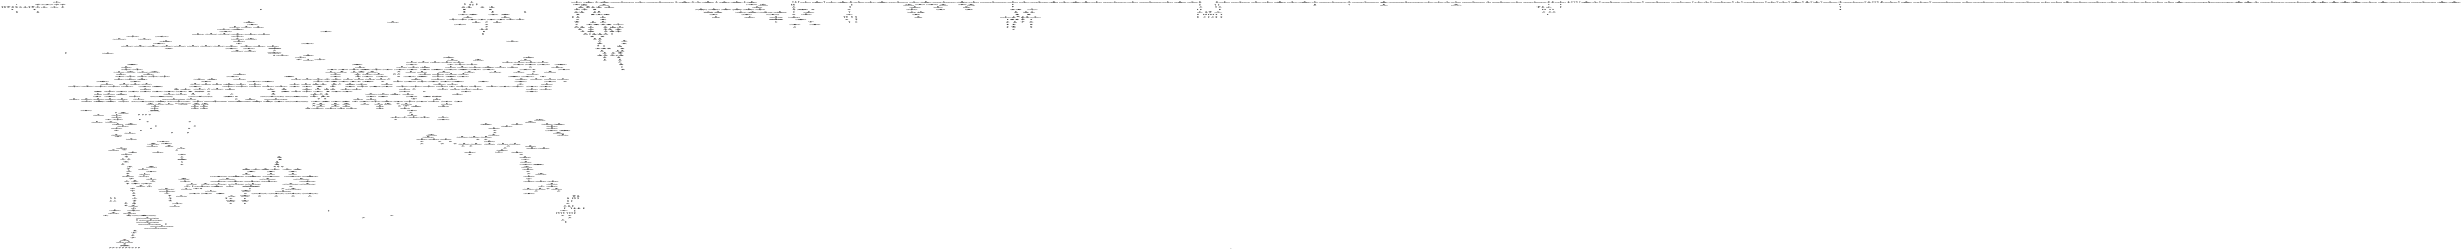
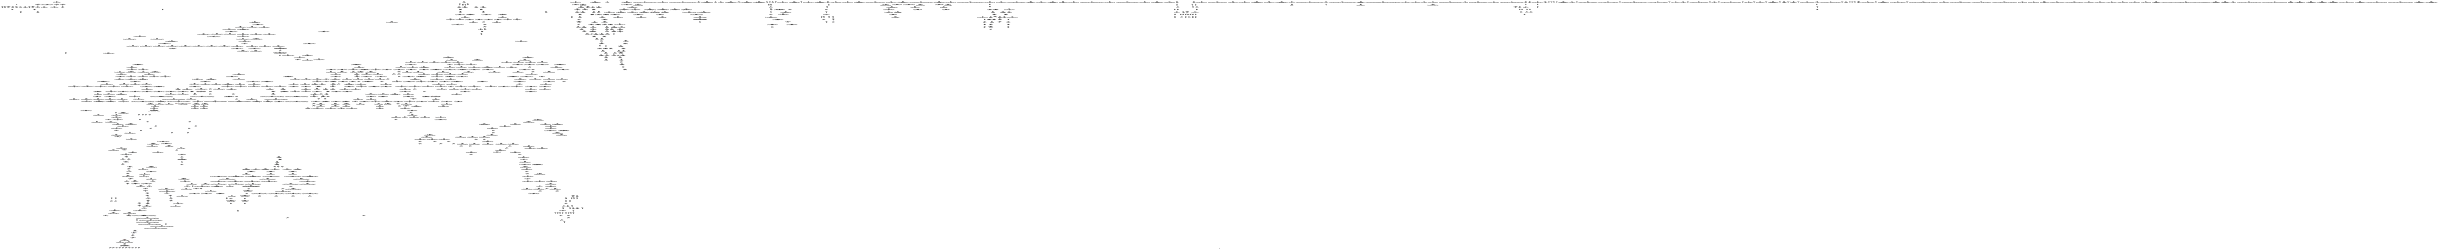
none -> (609, 12)
